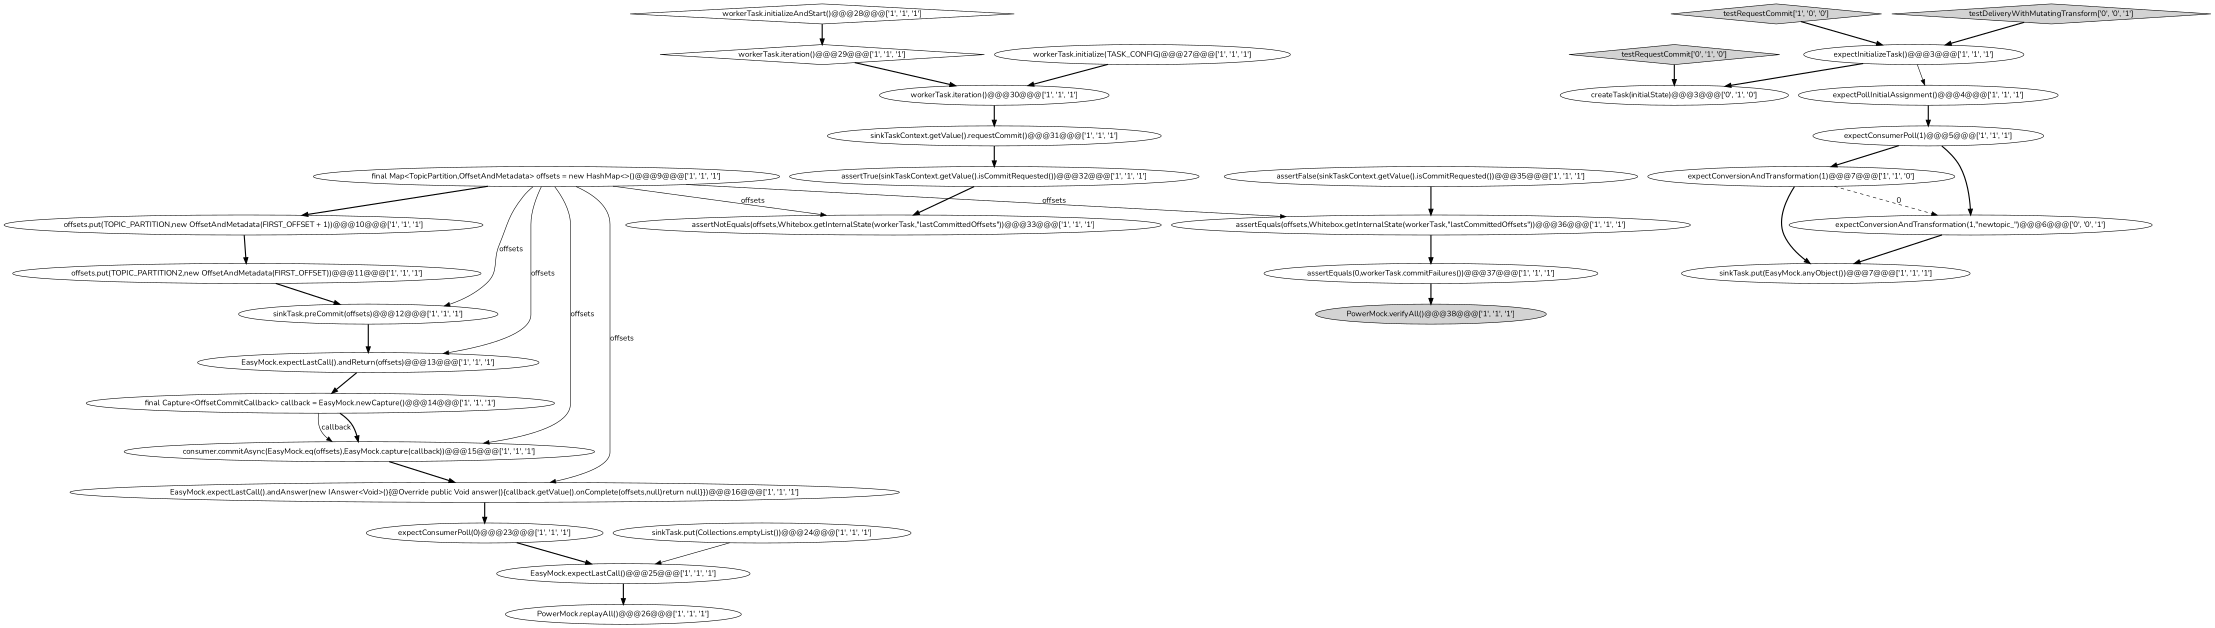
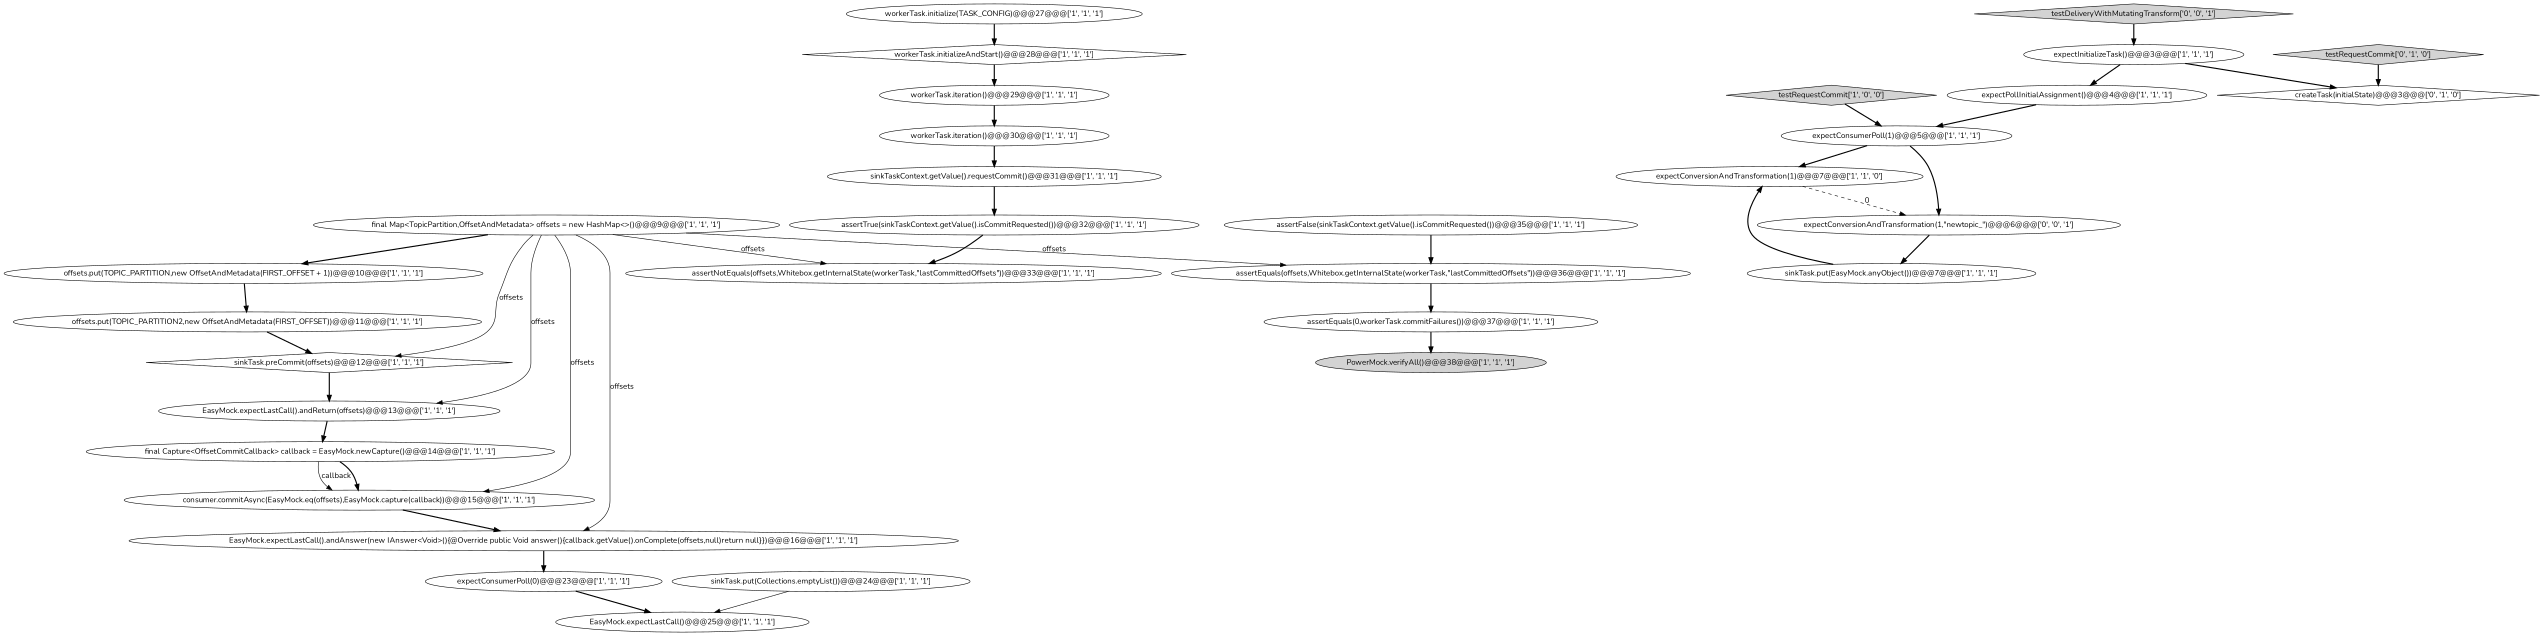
(1839, 32) -> (1861, 113)
(822, 55) -> (994, 95)
(1920, 72) -> (2108, 73)
(1071, 74) -> (994, 31)
(1674, 95) -> (2378, 95)
(1782, 226) -> (1769, 246)
(368, 314) -> (329, 363)
(623, 614) -> none
